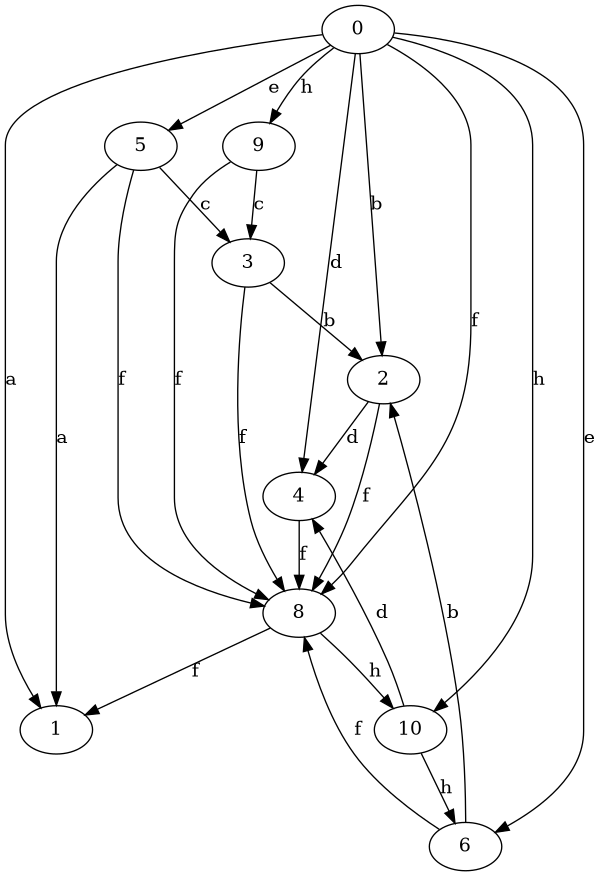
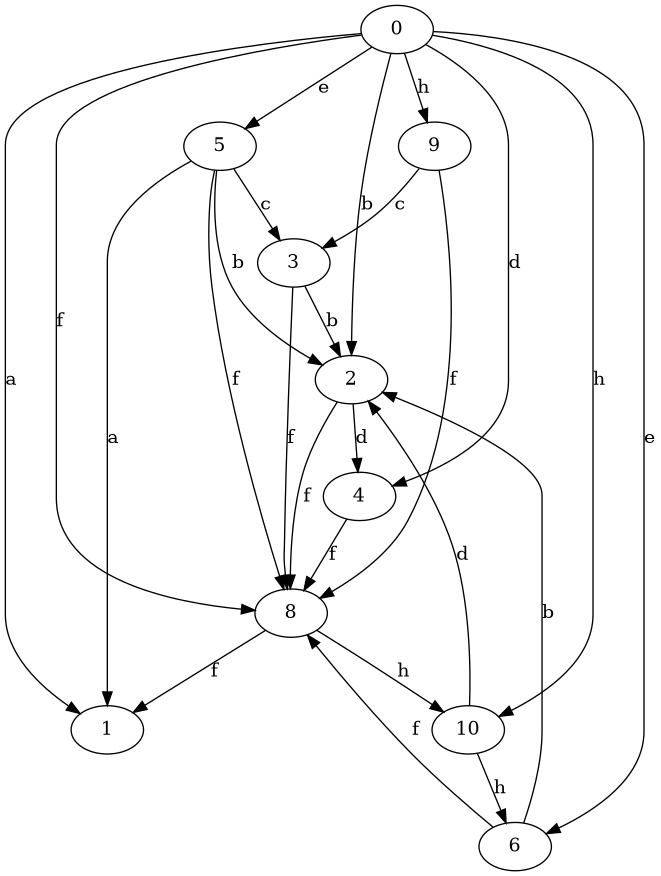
none -> (230, 282)
(366, 616) -> (453, 549)
